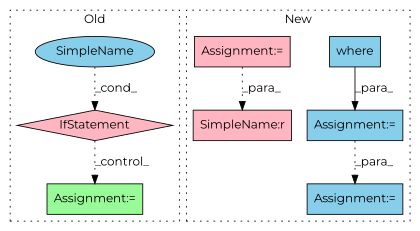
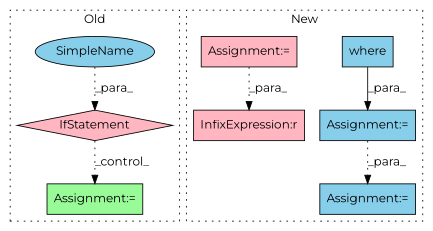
(116, 89) -> (114, 89)
(242, 125) -> (249, 125)
